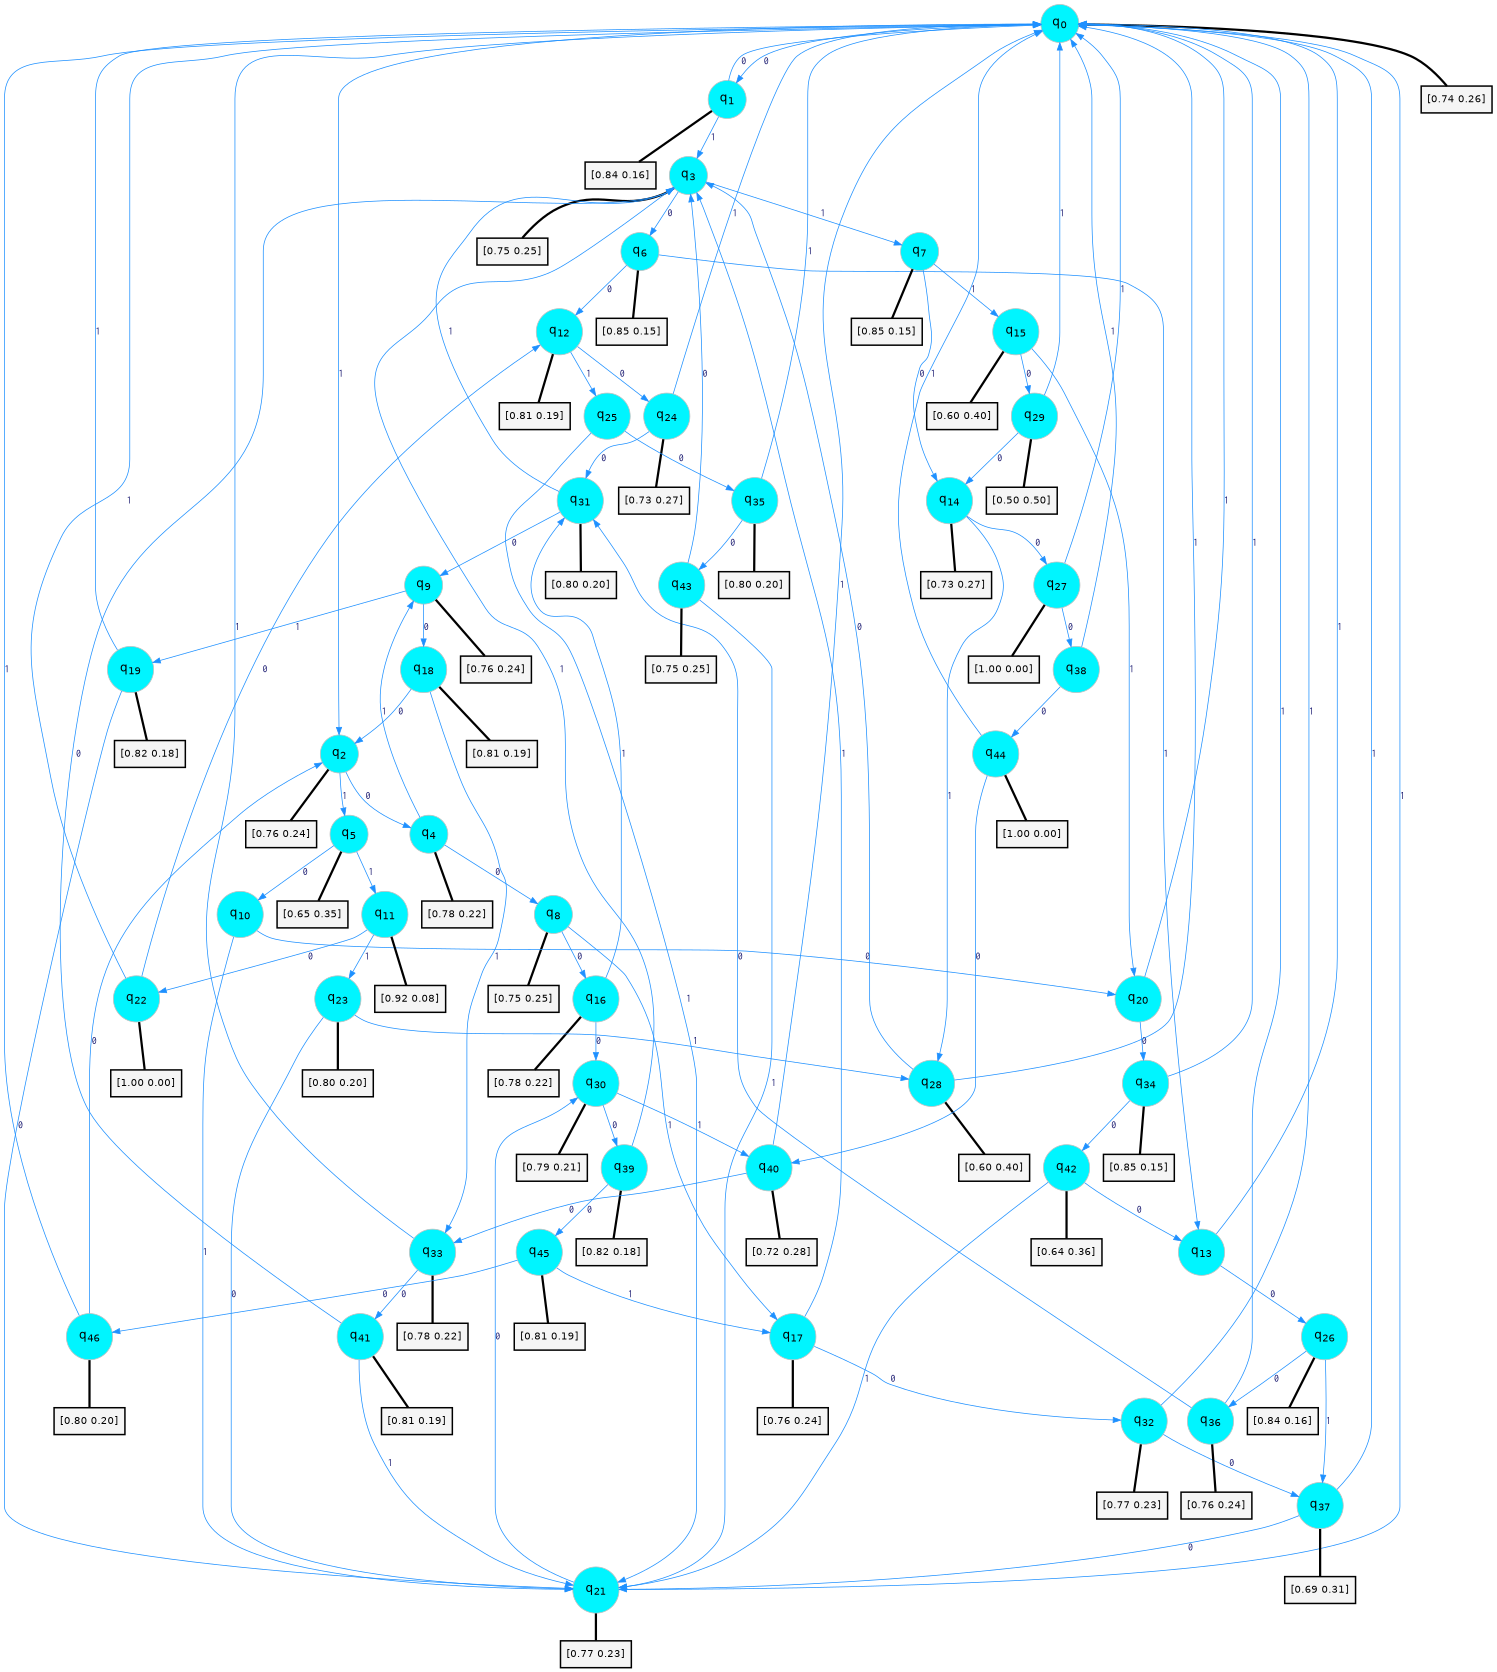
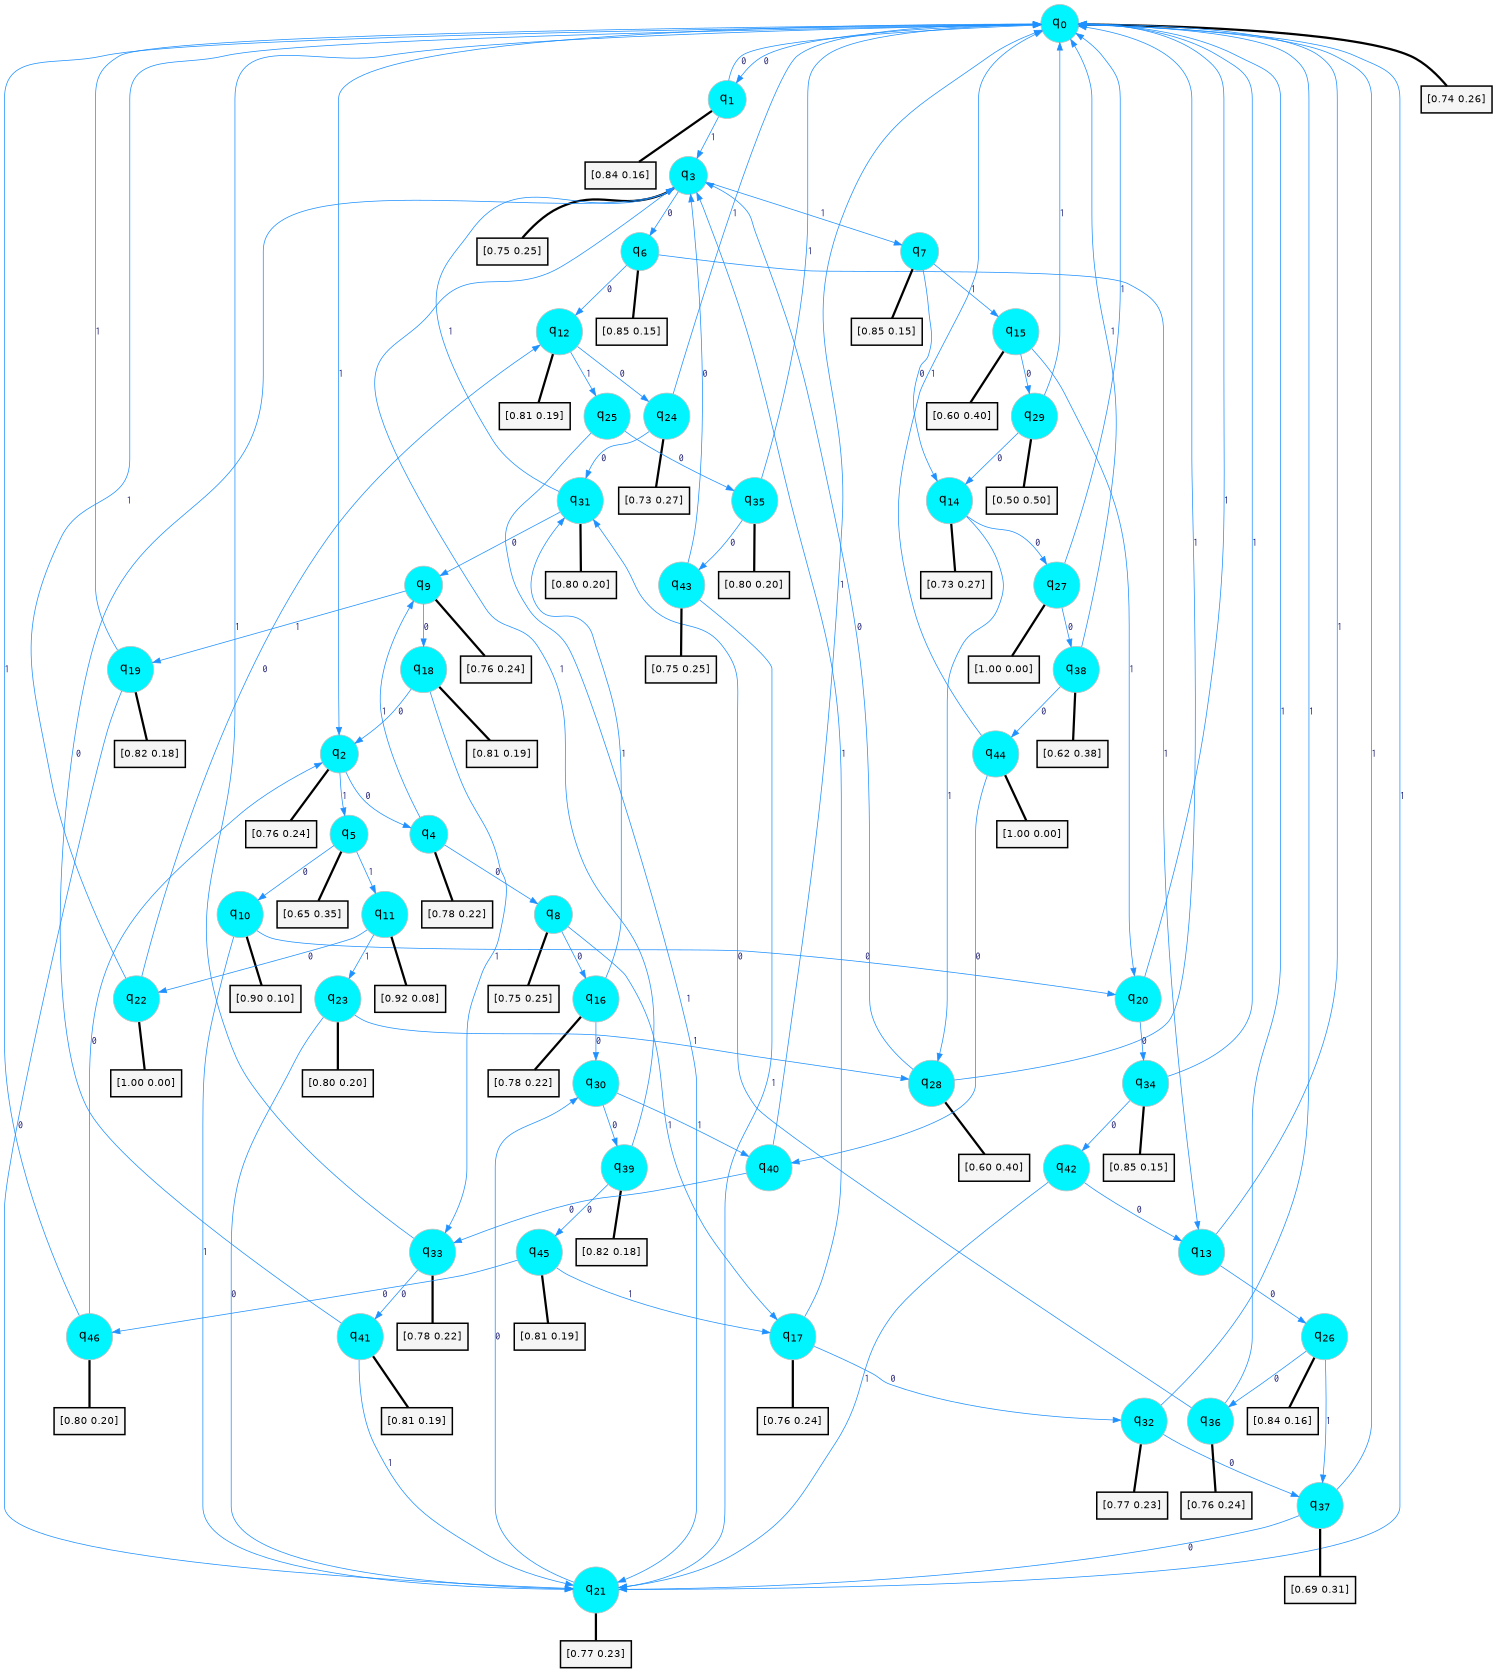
none -> (1073, 754)
none -> (266, 999)
(552, 1168) -> none
(782, 1252) -> none
(1067, 1252) -> none
